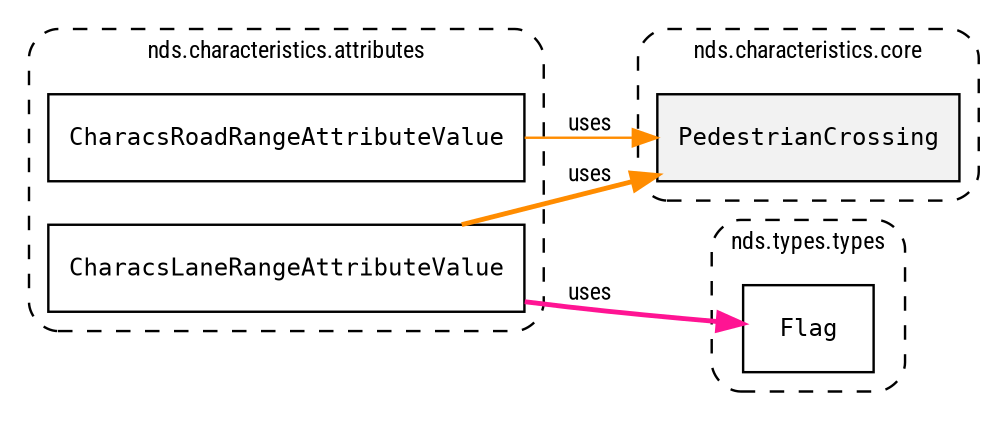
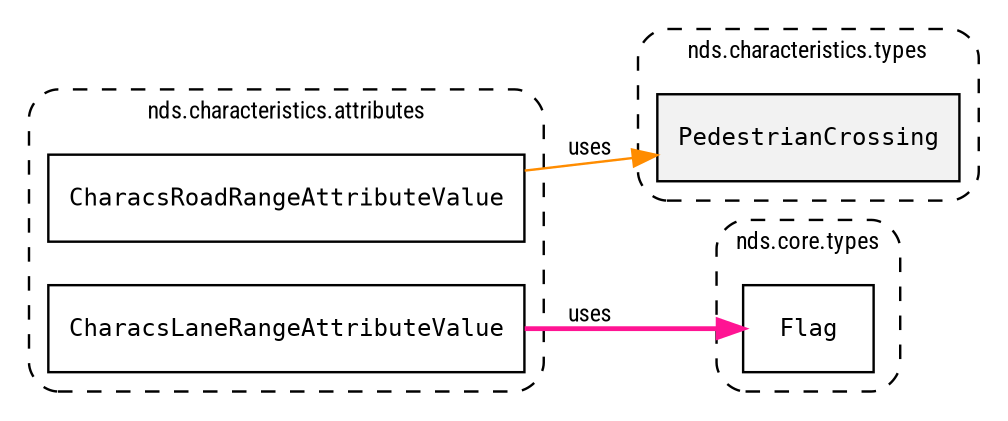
(808, 52) -> (808, 52)
(560, 200) -> none
(808, 243) -> (808, 243)
